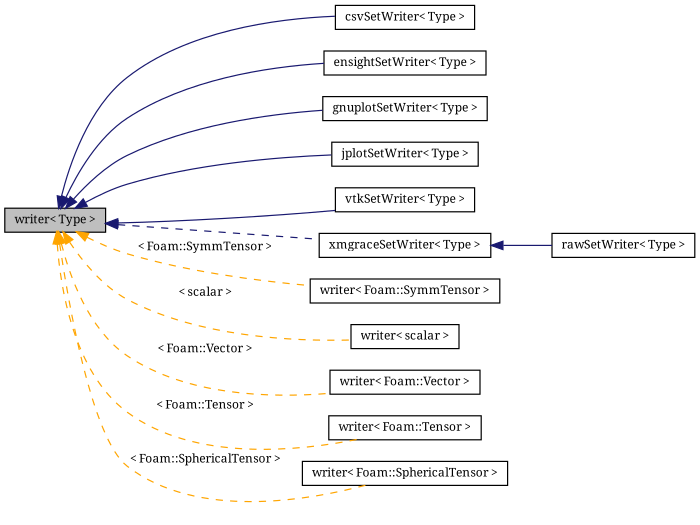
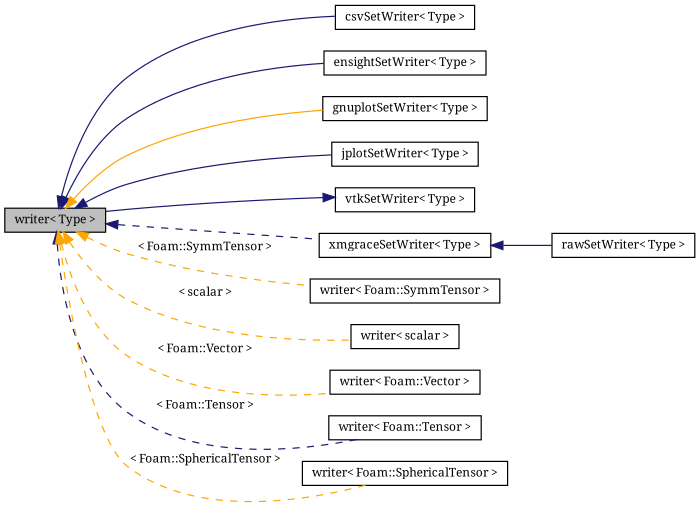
(189, 132) -> (189, 132)
(227, 218) -> (214, 203)
(149, 425) -> (149, 425)
